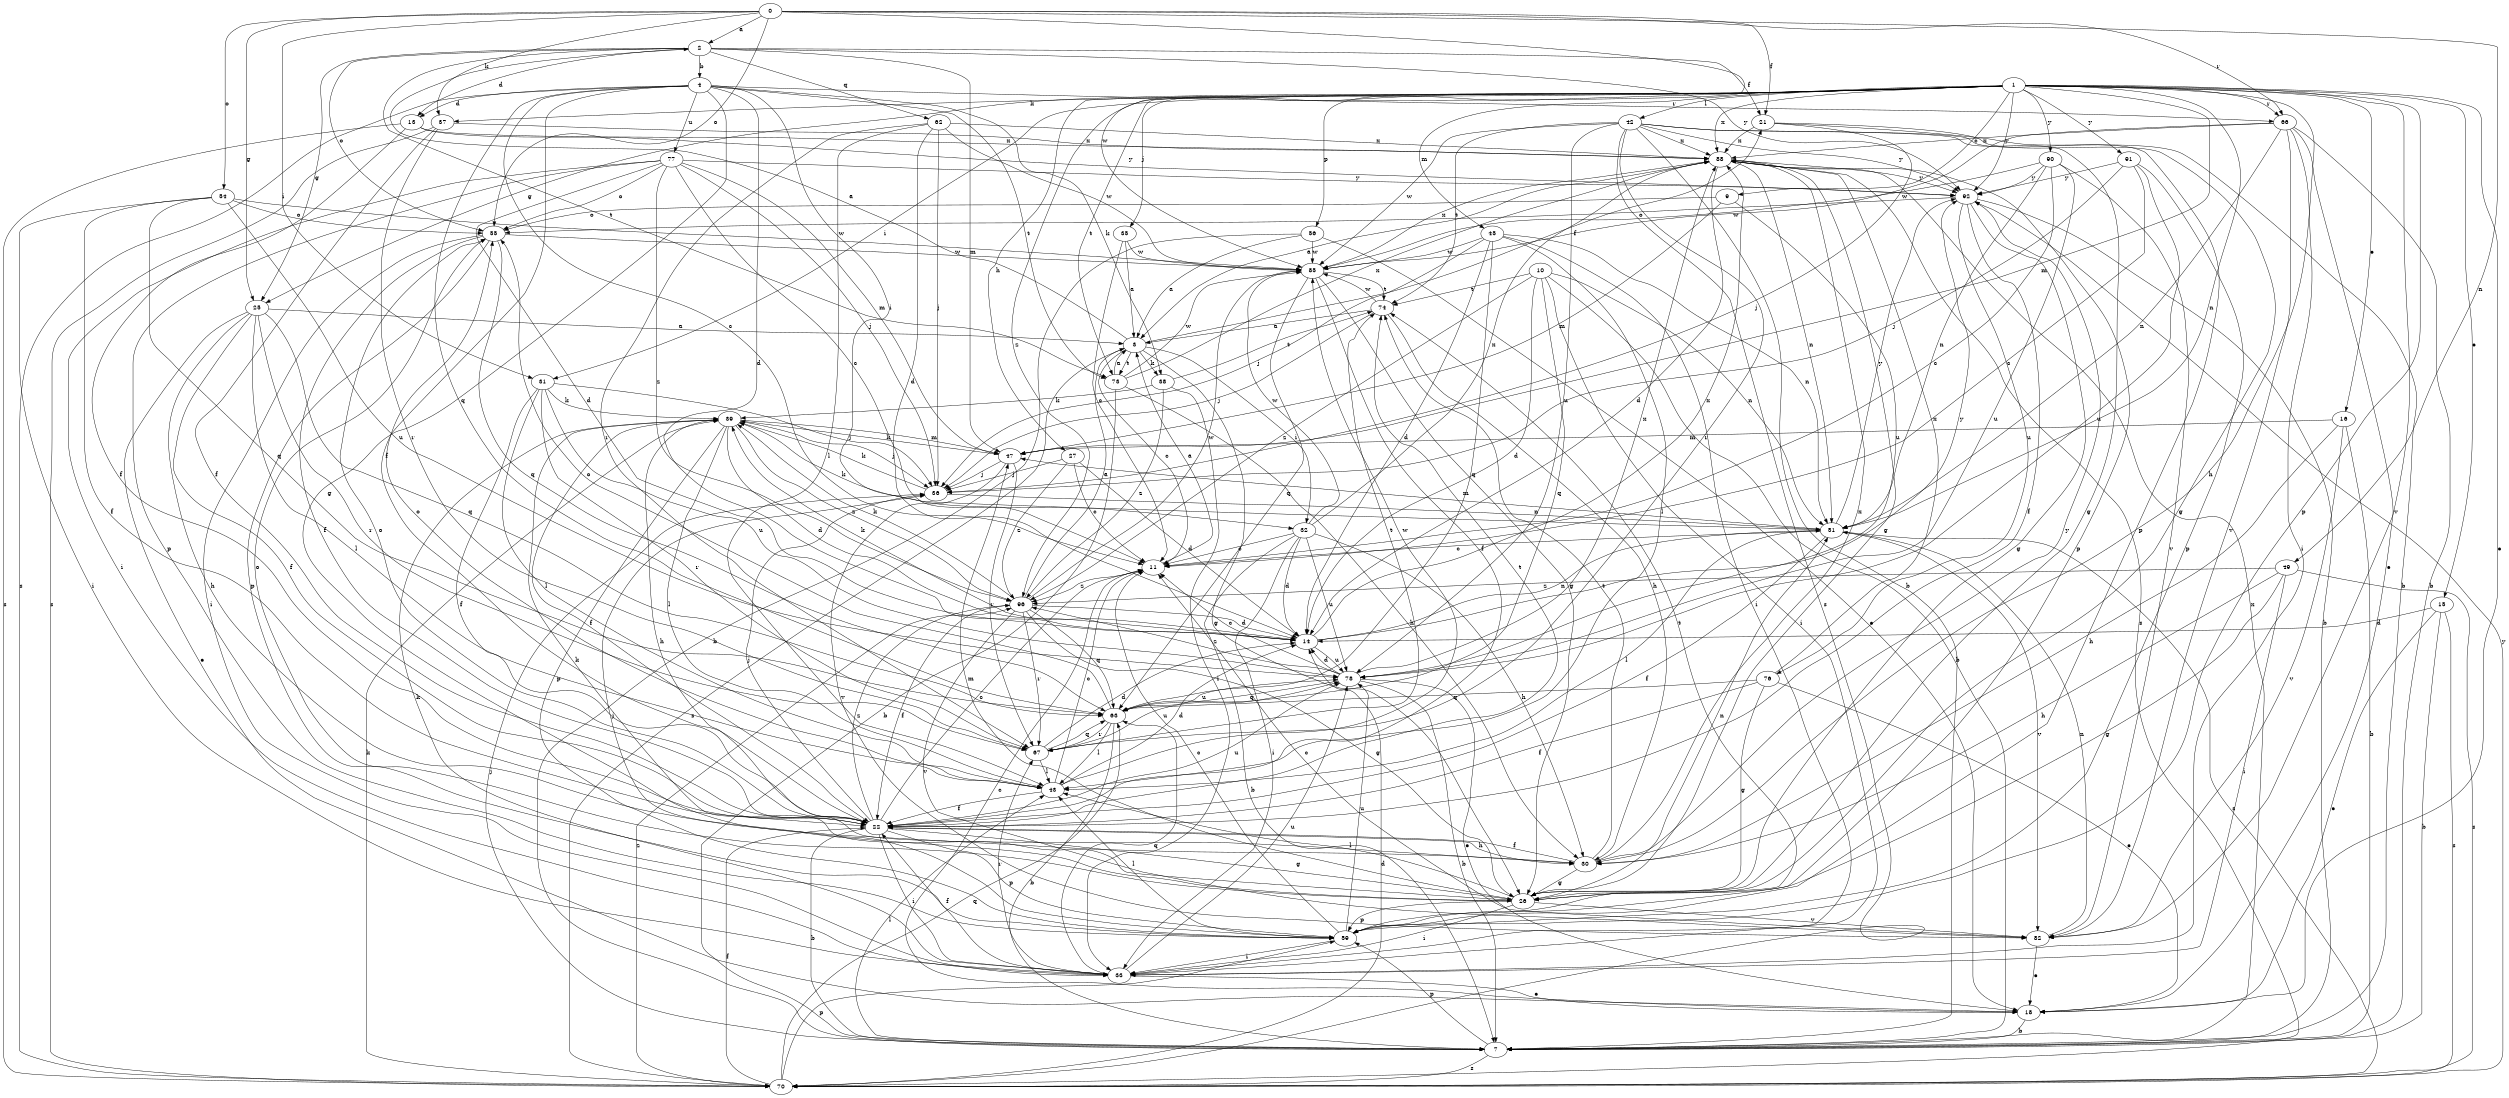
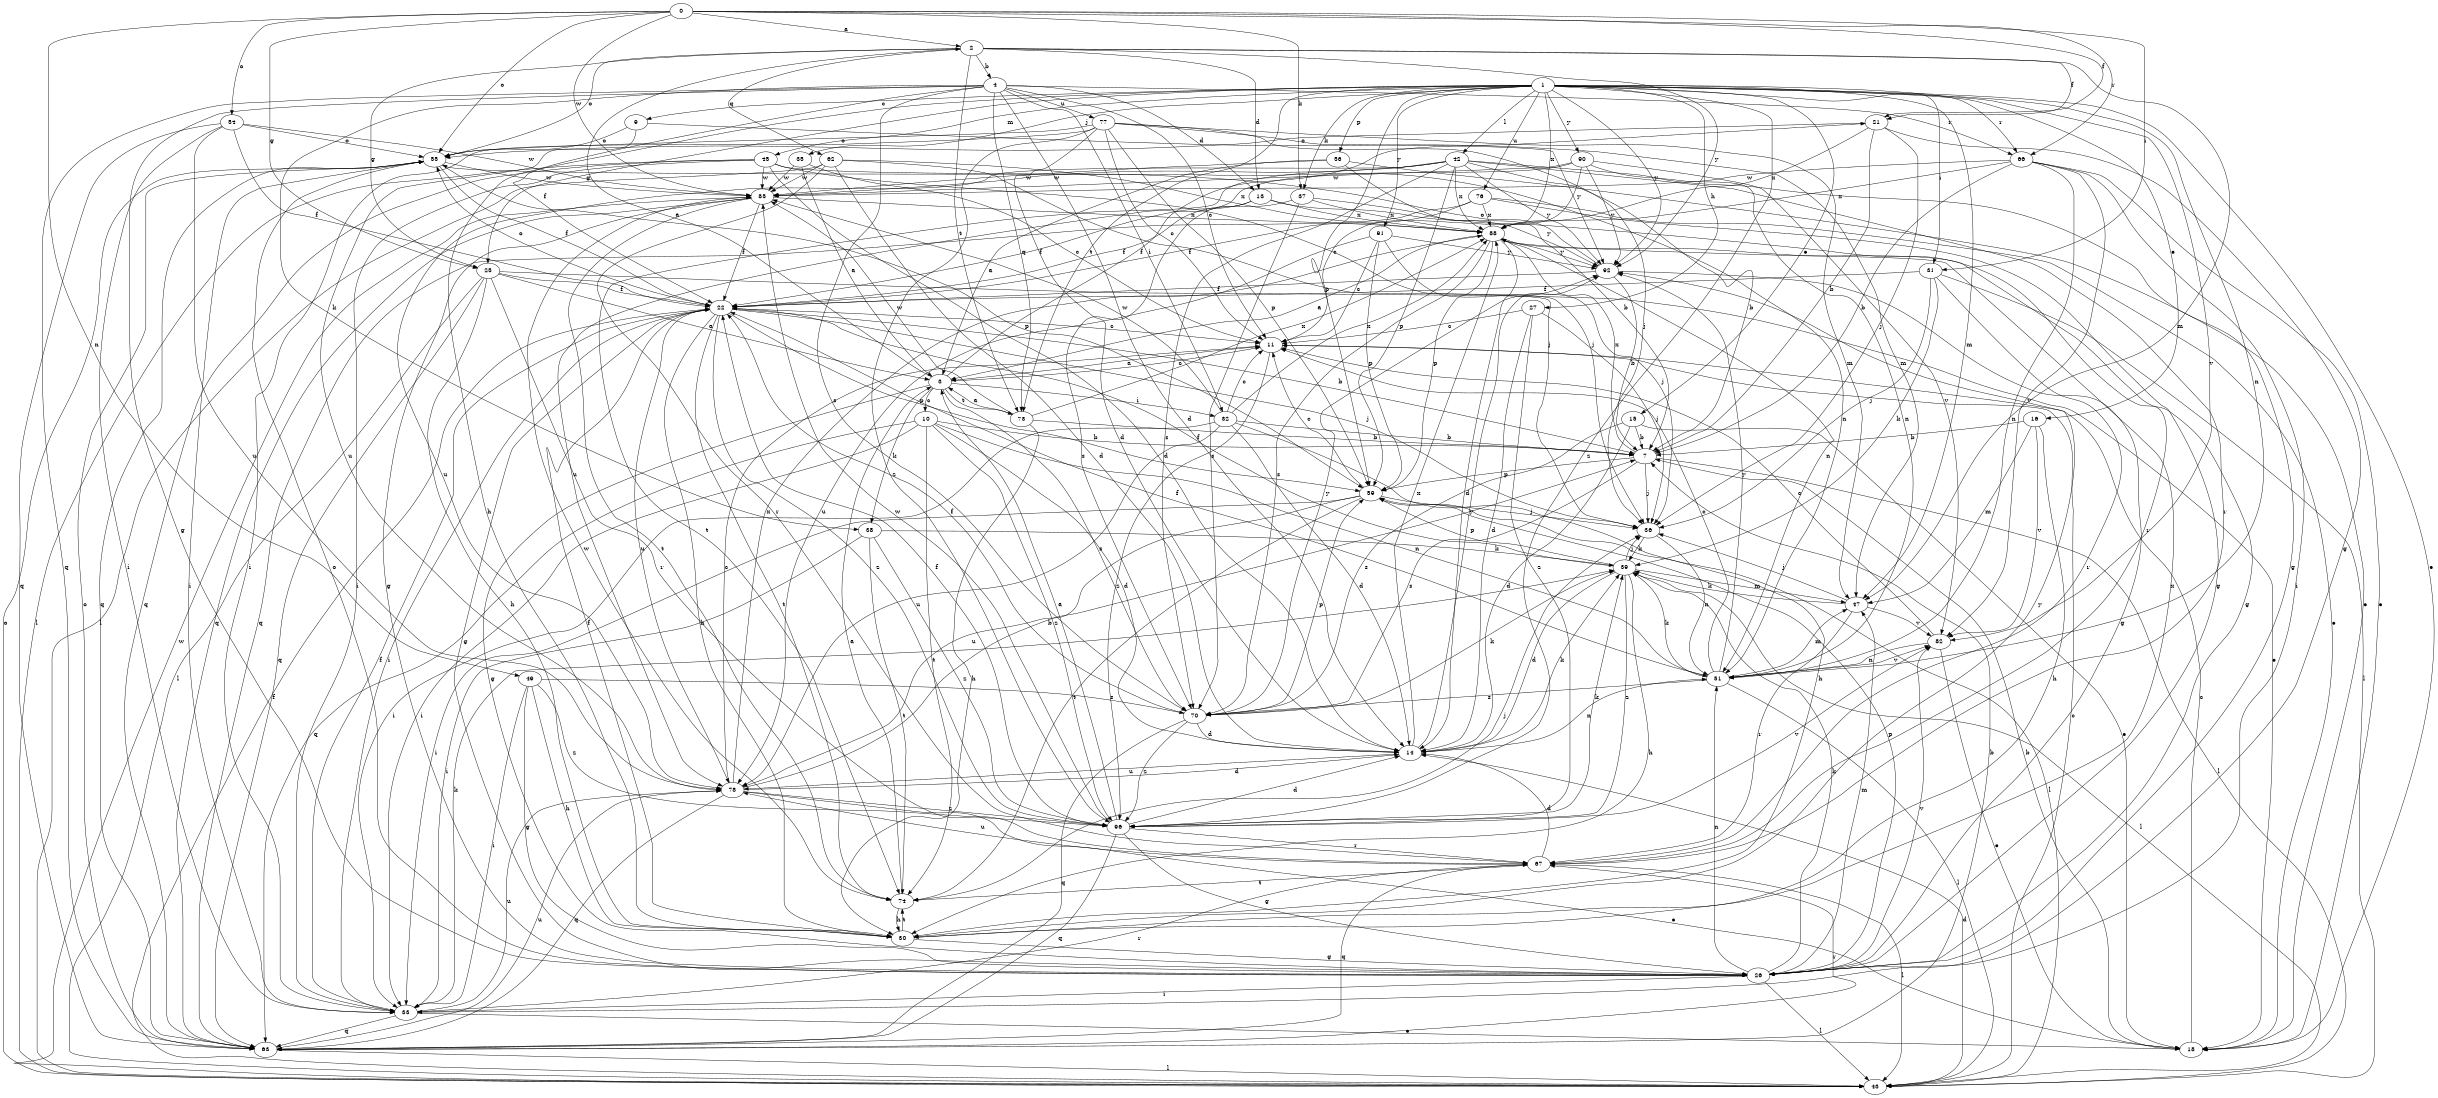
none -> (1158, 147)
(1029, 234) -> (1024, 252)
none -> (927, 397)
(2021, 500) -> (1513, 139)
(899, 612) -> none
